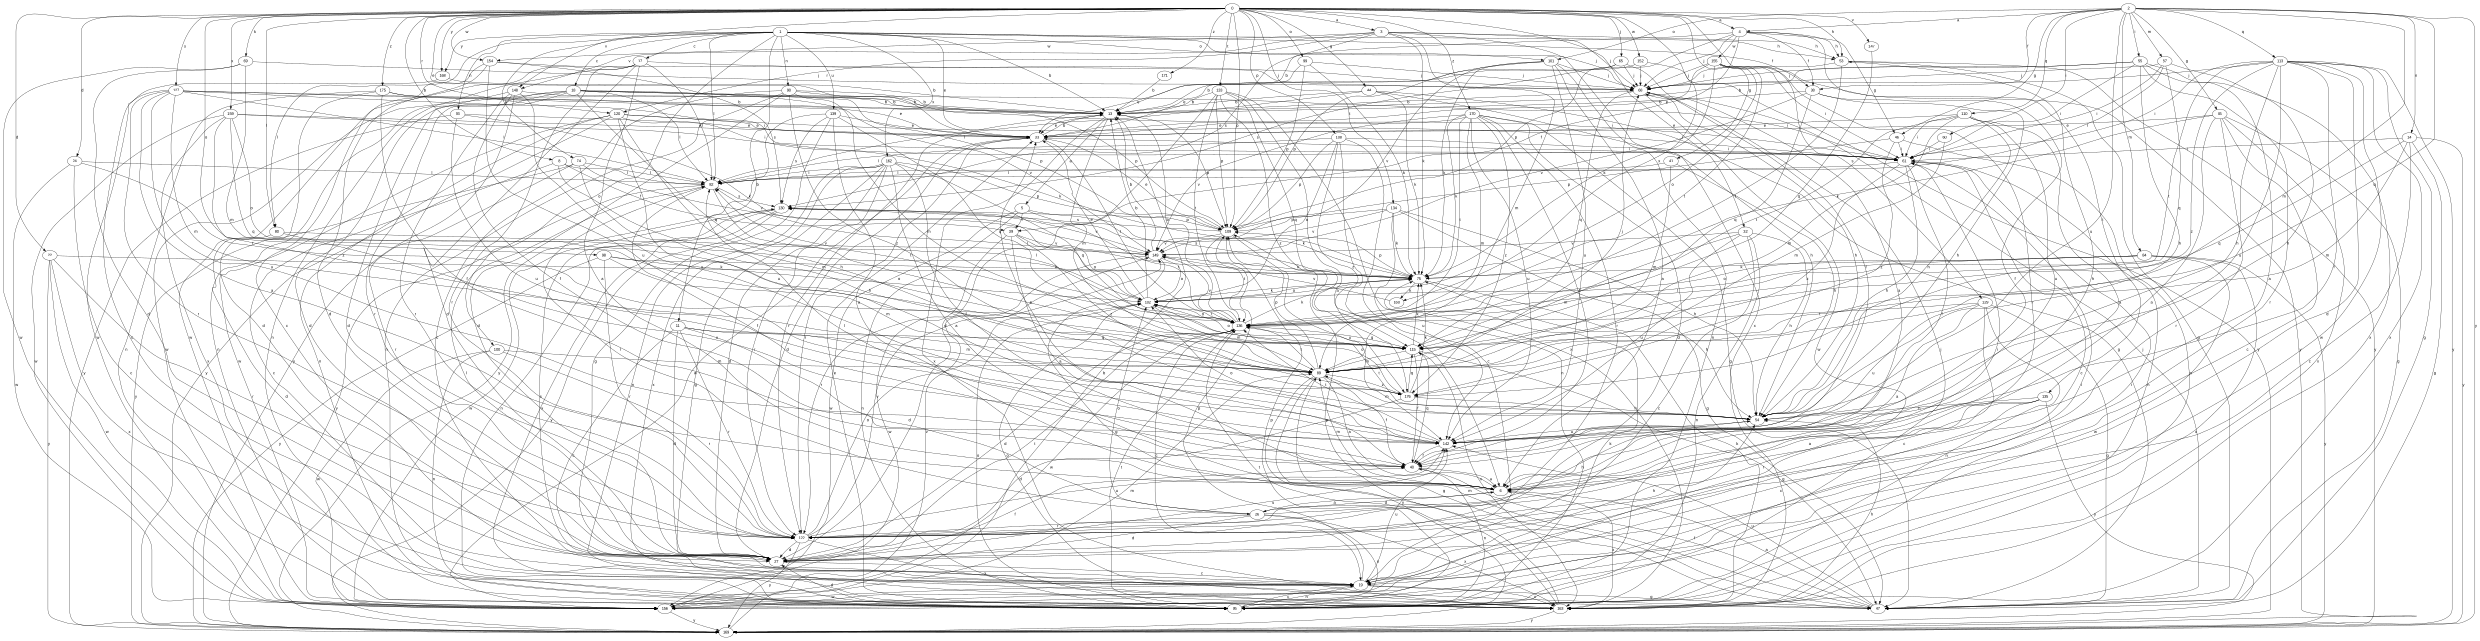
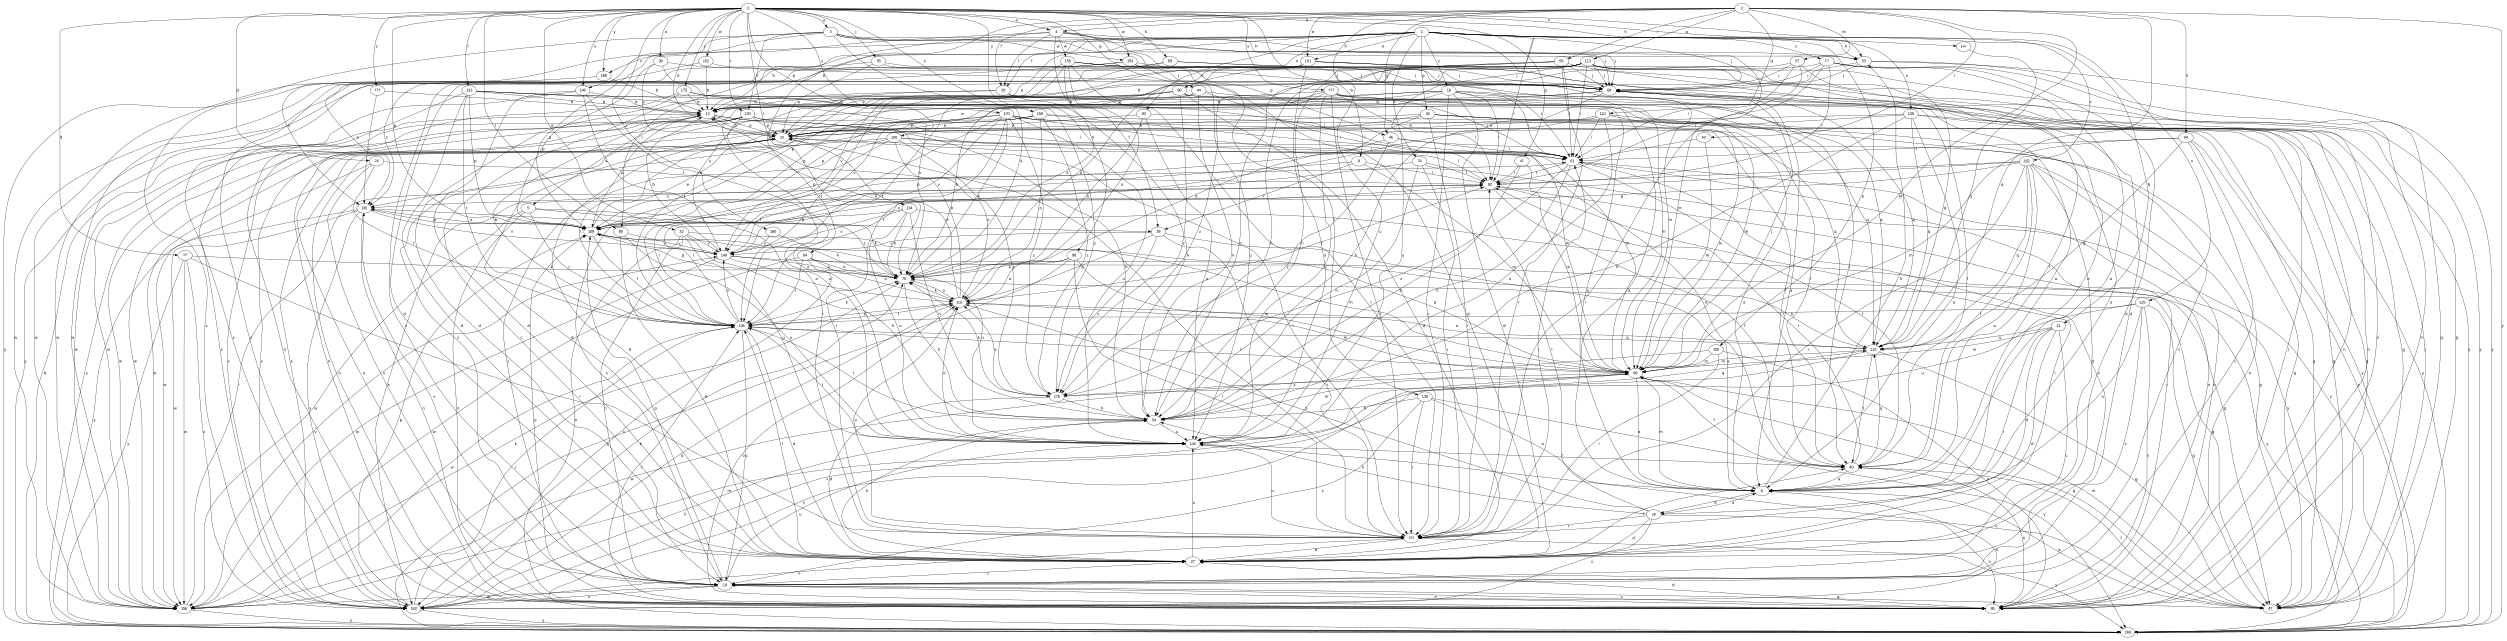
(2178, 56) -> (1422, 74)
(2409, 138) -> (2186, 138)
none -> (369, 142)
(1696, 242) -> none
(1916, 279) -> (1560, 280)
(1409, 290) -> (836, 259)
(905, 343) -> none
(850, 414) -> none
